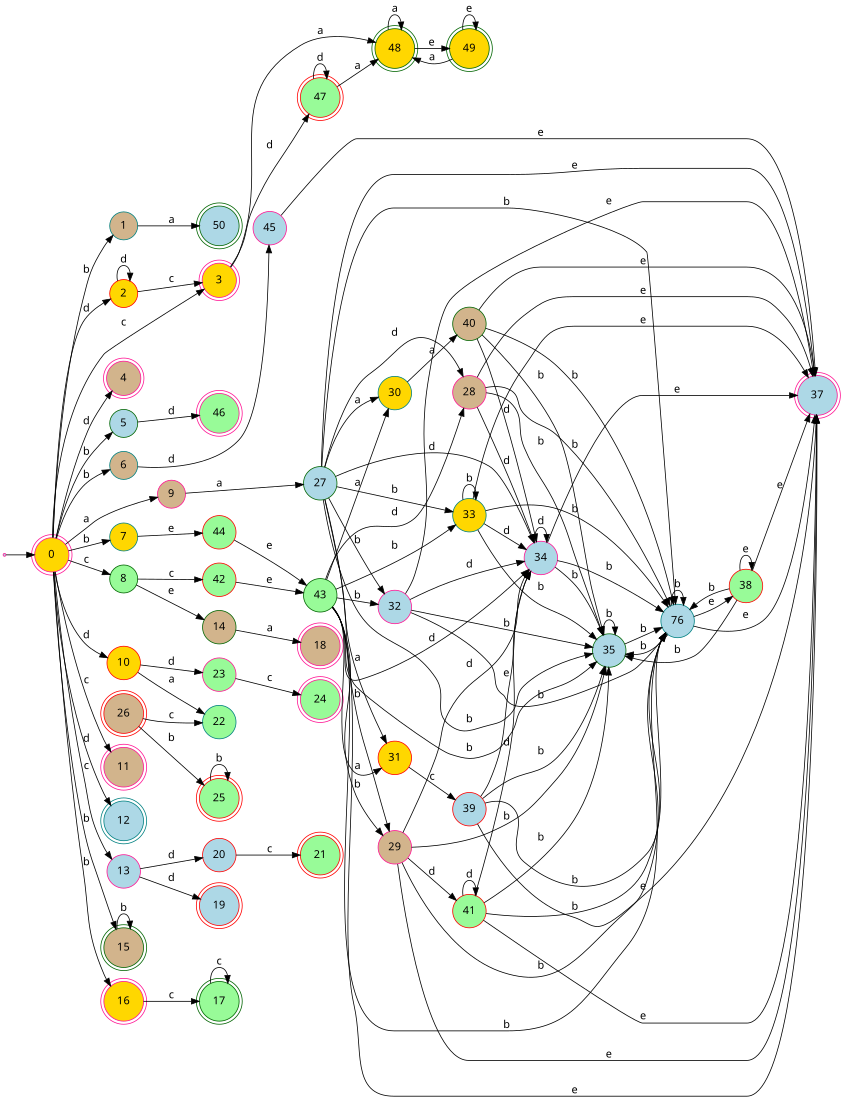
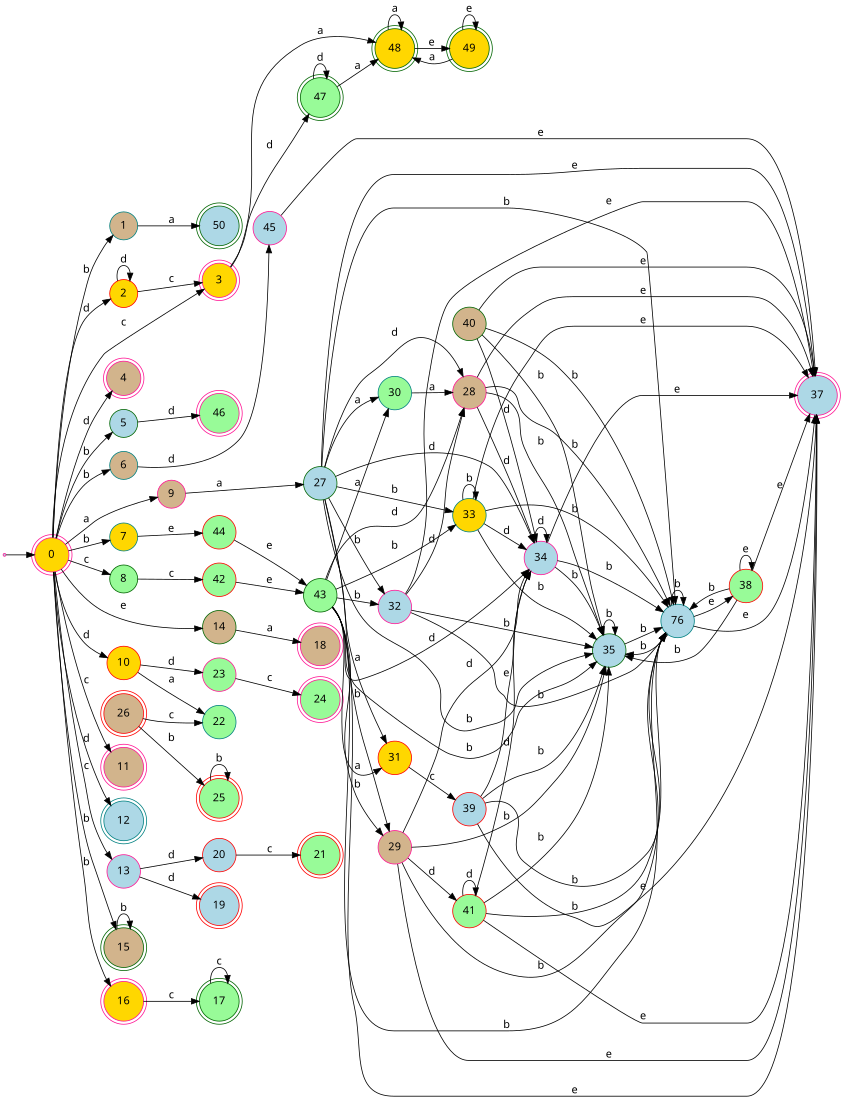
(320, 98) -> (320, 98)
(426, 364) -> (432, 393)
(395, 393) -> (395, 393)
(462, 578) -> (445, 504)
(167, 600) -> (119, 618)
